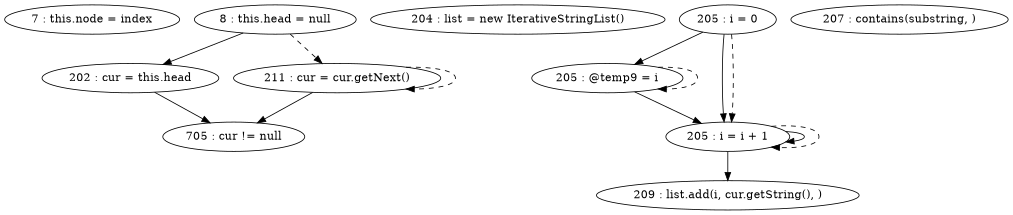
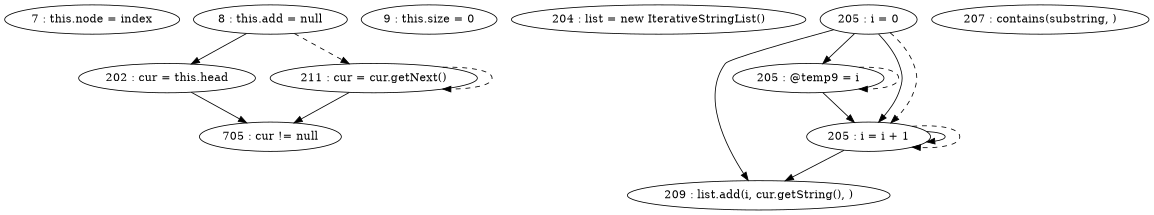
(275, 20) -> (270, 20)
none -> (429, 20)
none -> (724, 66)
